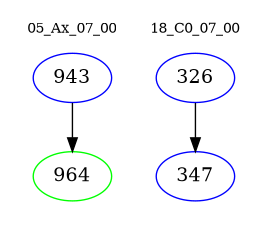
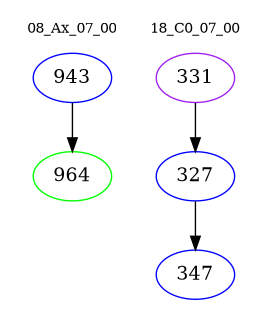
(72, 29) -> (72, 29)
(195, 78) -> (195, 176)
none -> (195, 78)
